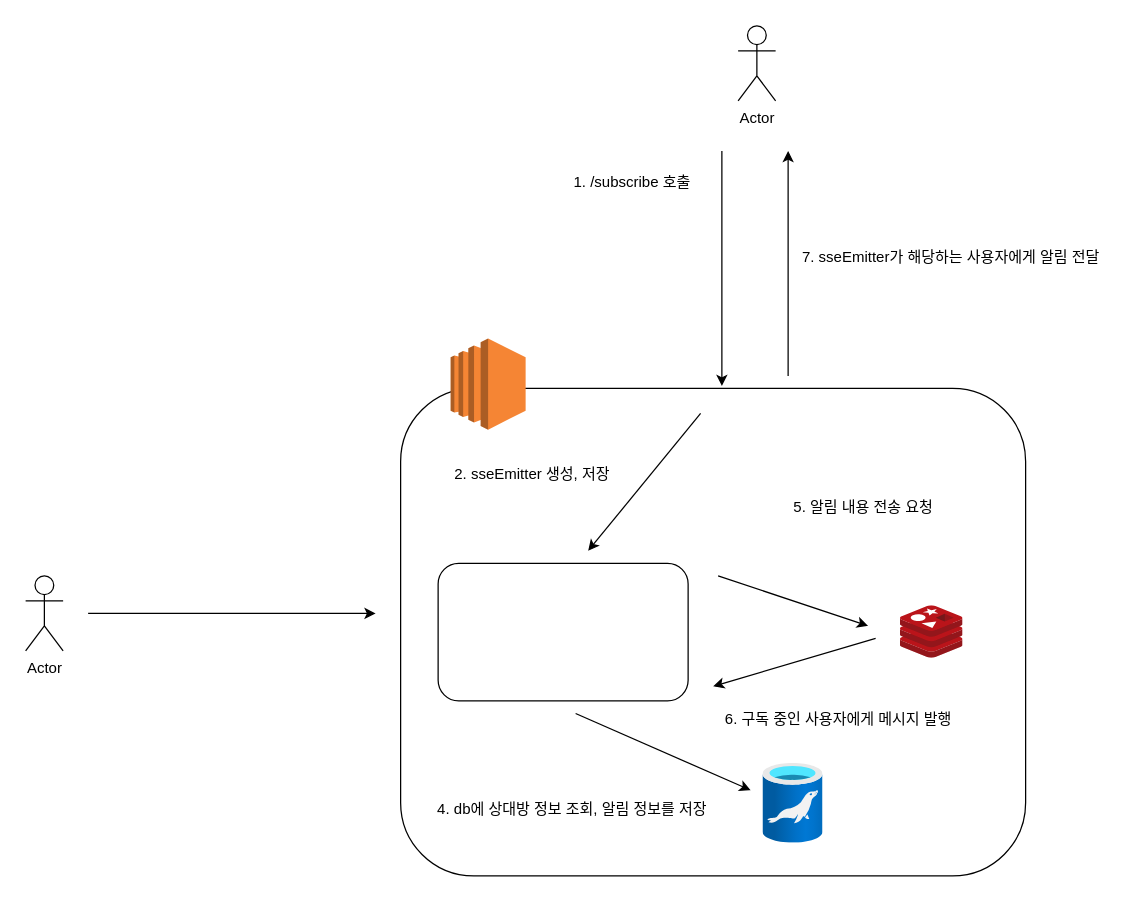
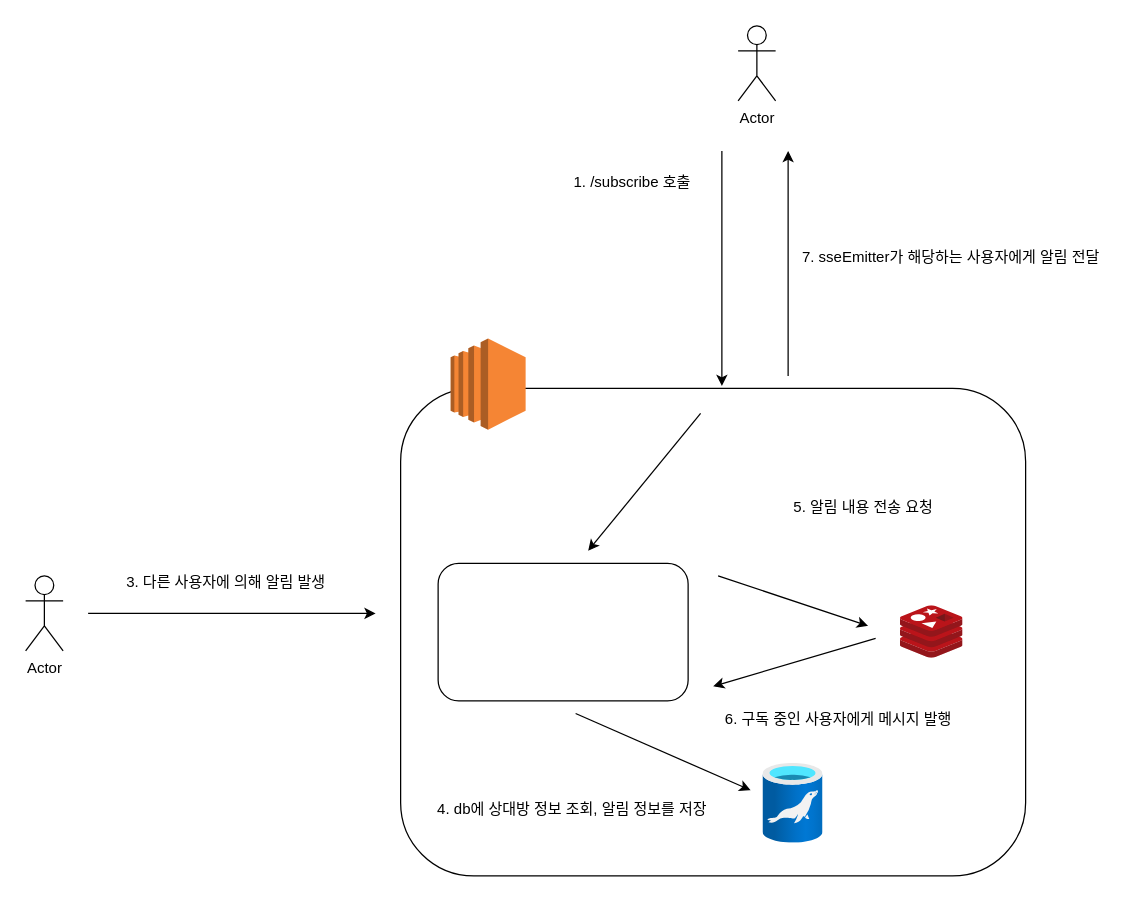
(532, 474) -> none
none -> (226, 582)
